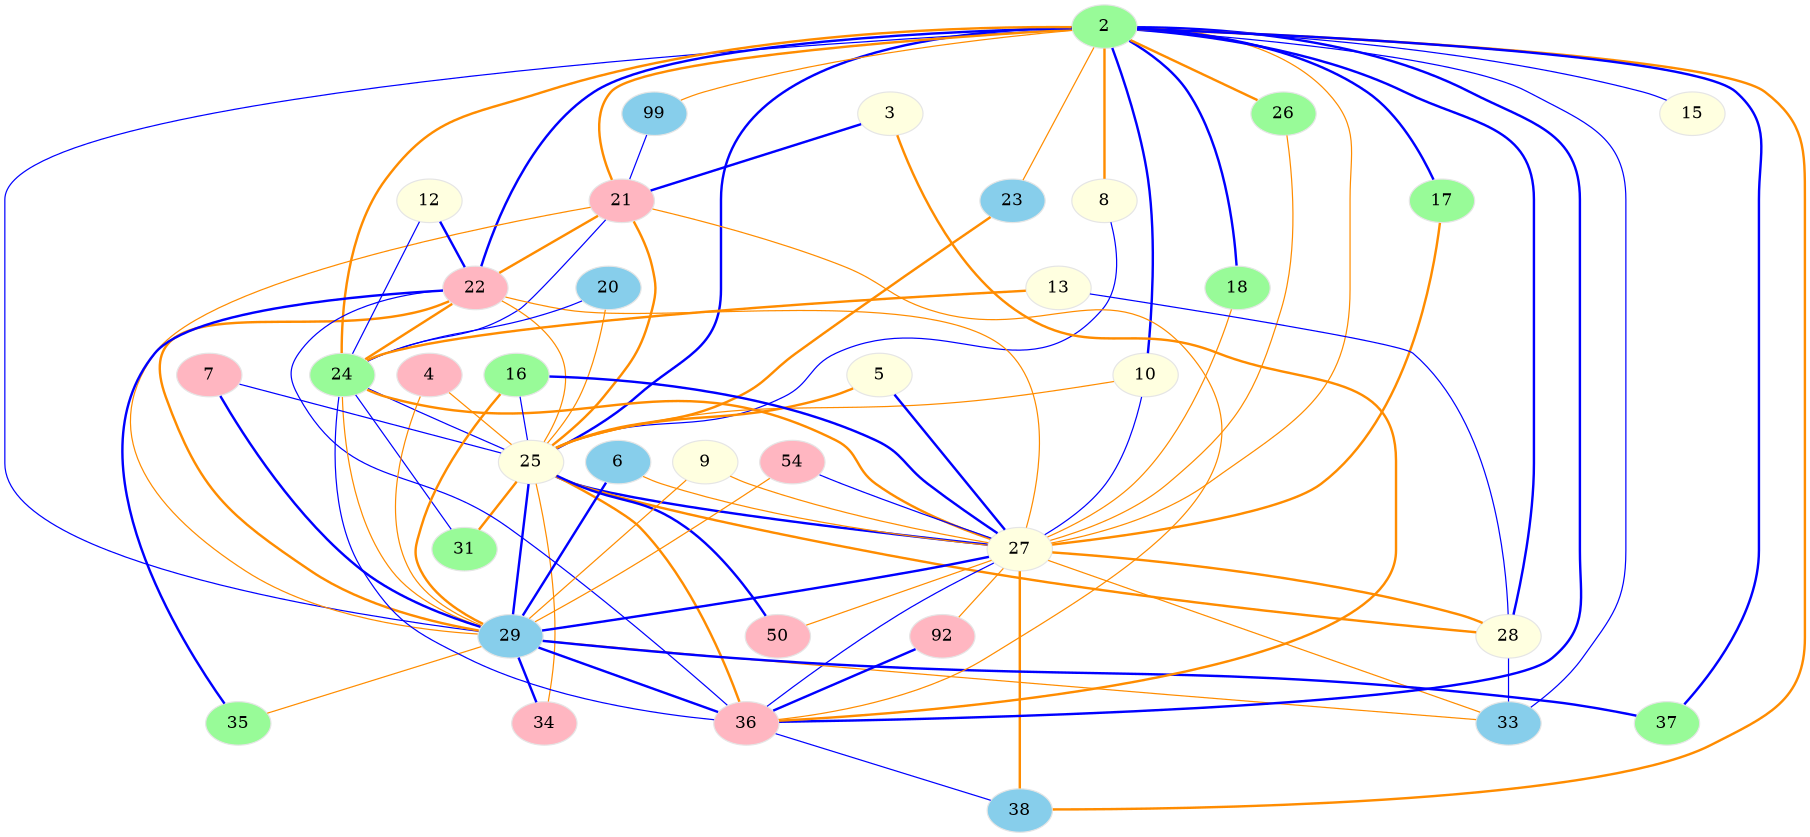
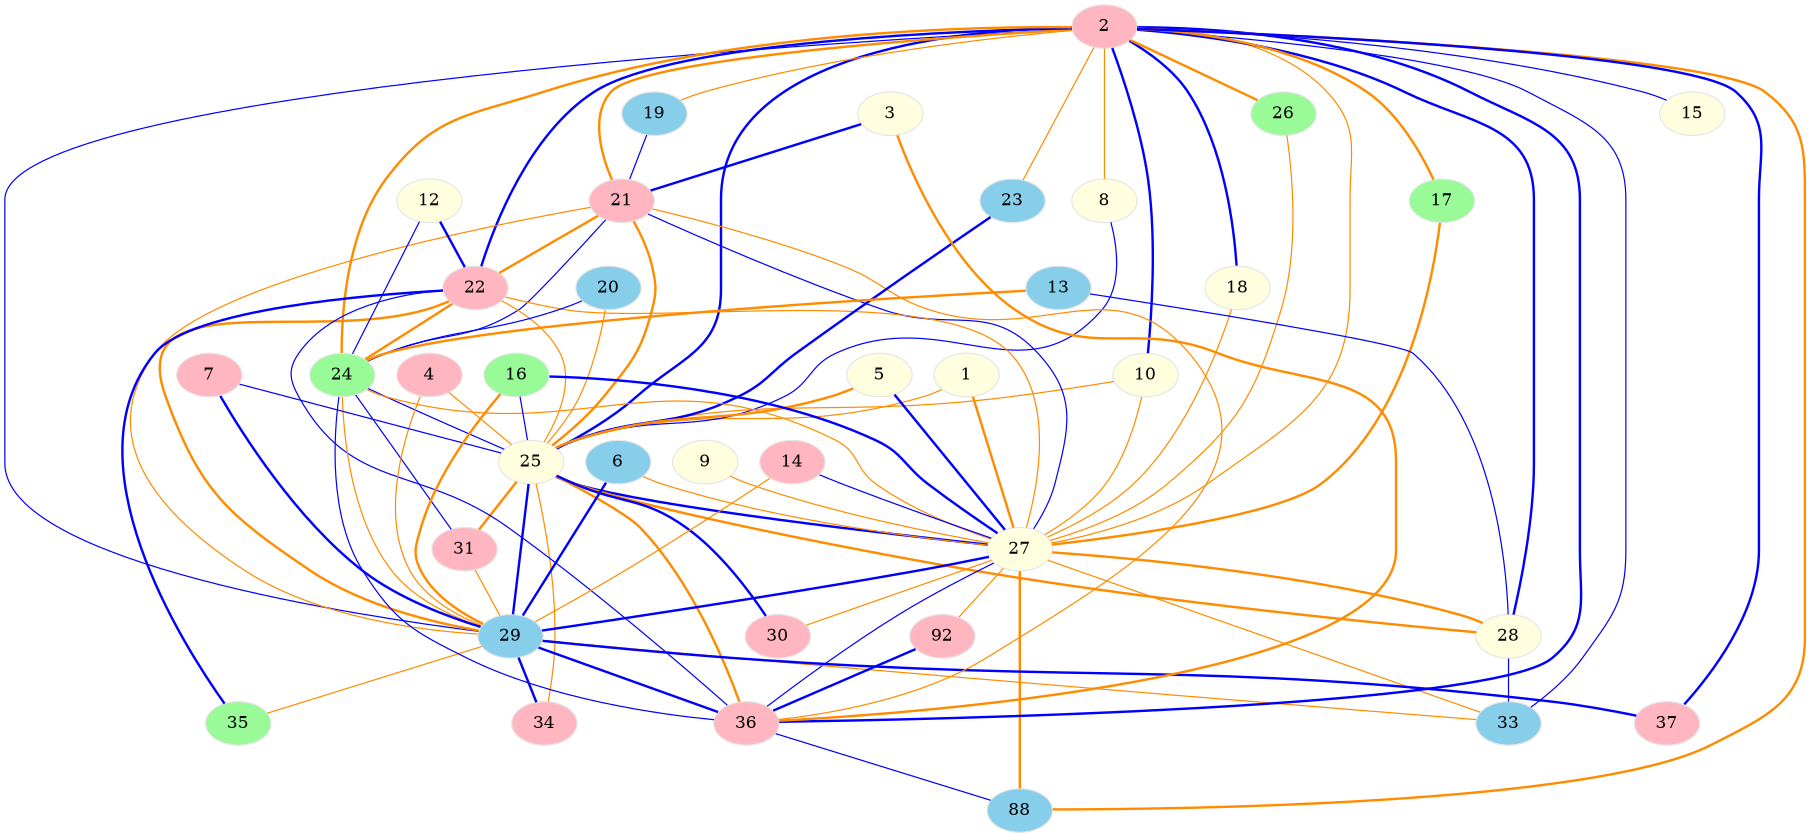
(1104, 27) -> (1104, 27)
(1334, 73) -> (1334, 73)
(654, 114) -> (654, 114)
(1104, 114) -> (1104, 114)
(1059, 288) -> (1059, 288)
(1238, 288) -> (1238, 288)
none -> (1007, 330)
(786, 361) -> (786, 361)
none -> (967, 375)
(697, 402) -> (697, 402)
(792, 462) -> (792, 462)
(1110, 478) -> (1110, 478)
(465, 549) -> (465, 549)
(608, 549) -> (488, 593)
(778, 636) -> (778, 636)
(1667, 723) -> (1667, 723)
(1020, 811) -> (1020, 811)
